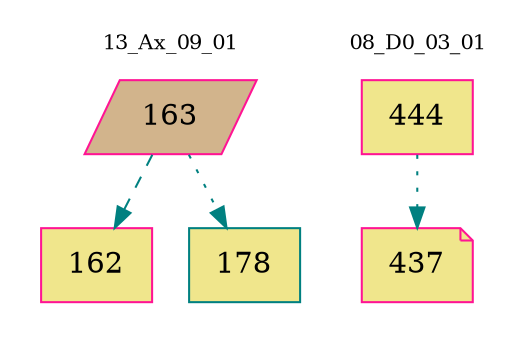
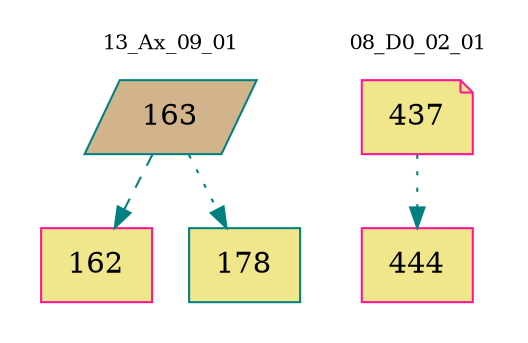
(418, 44) -> (418, 44)
(171, 117) -> (171, 117)
(417, 181) -> (417, 181)
